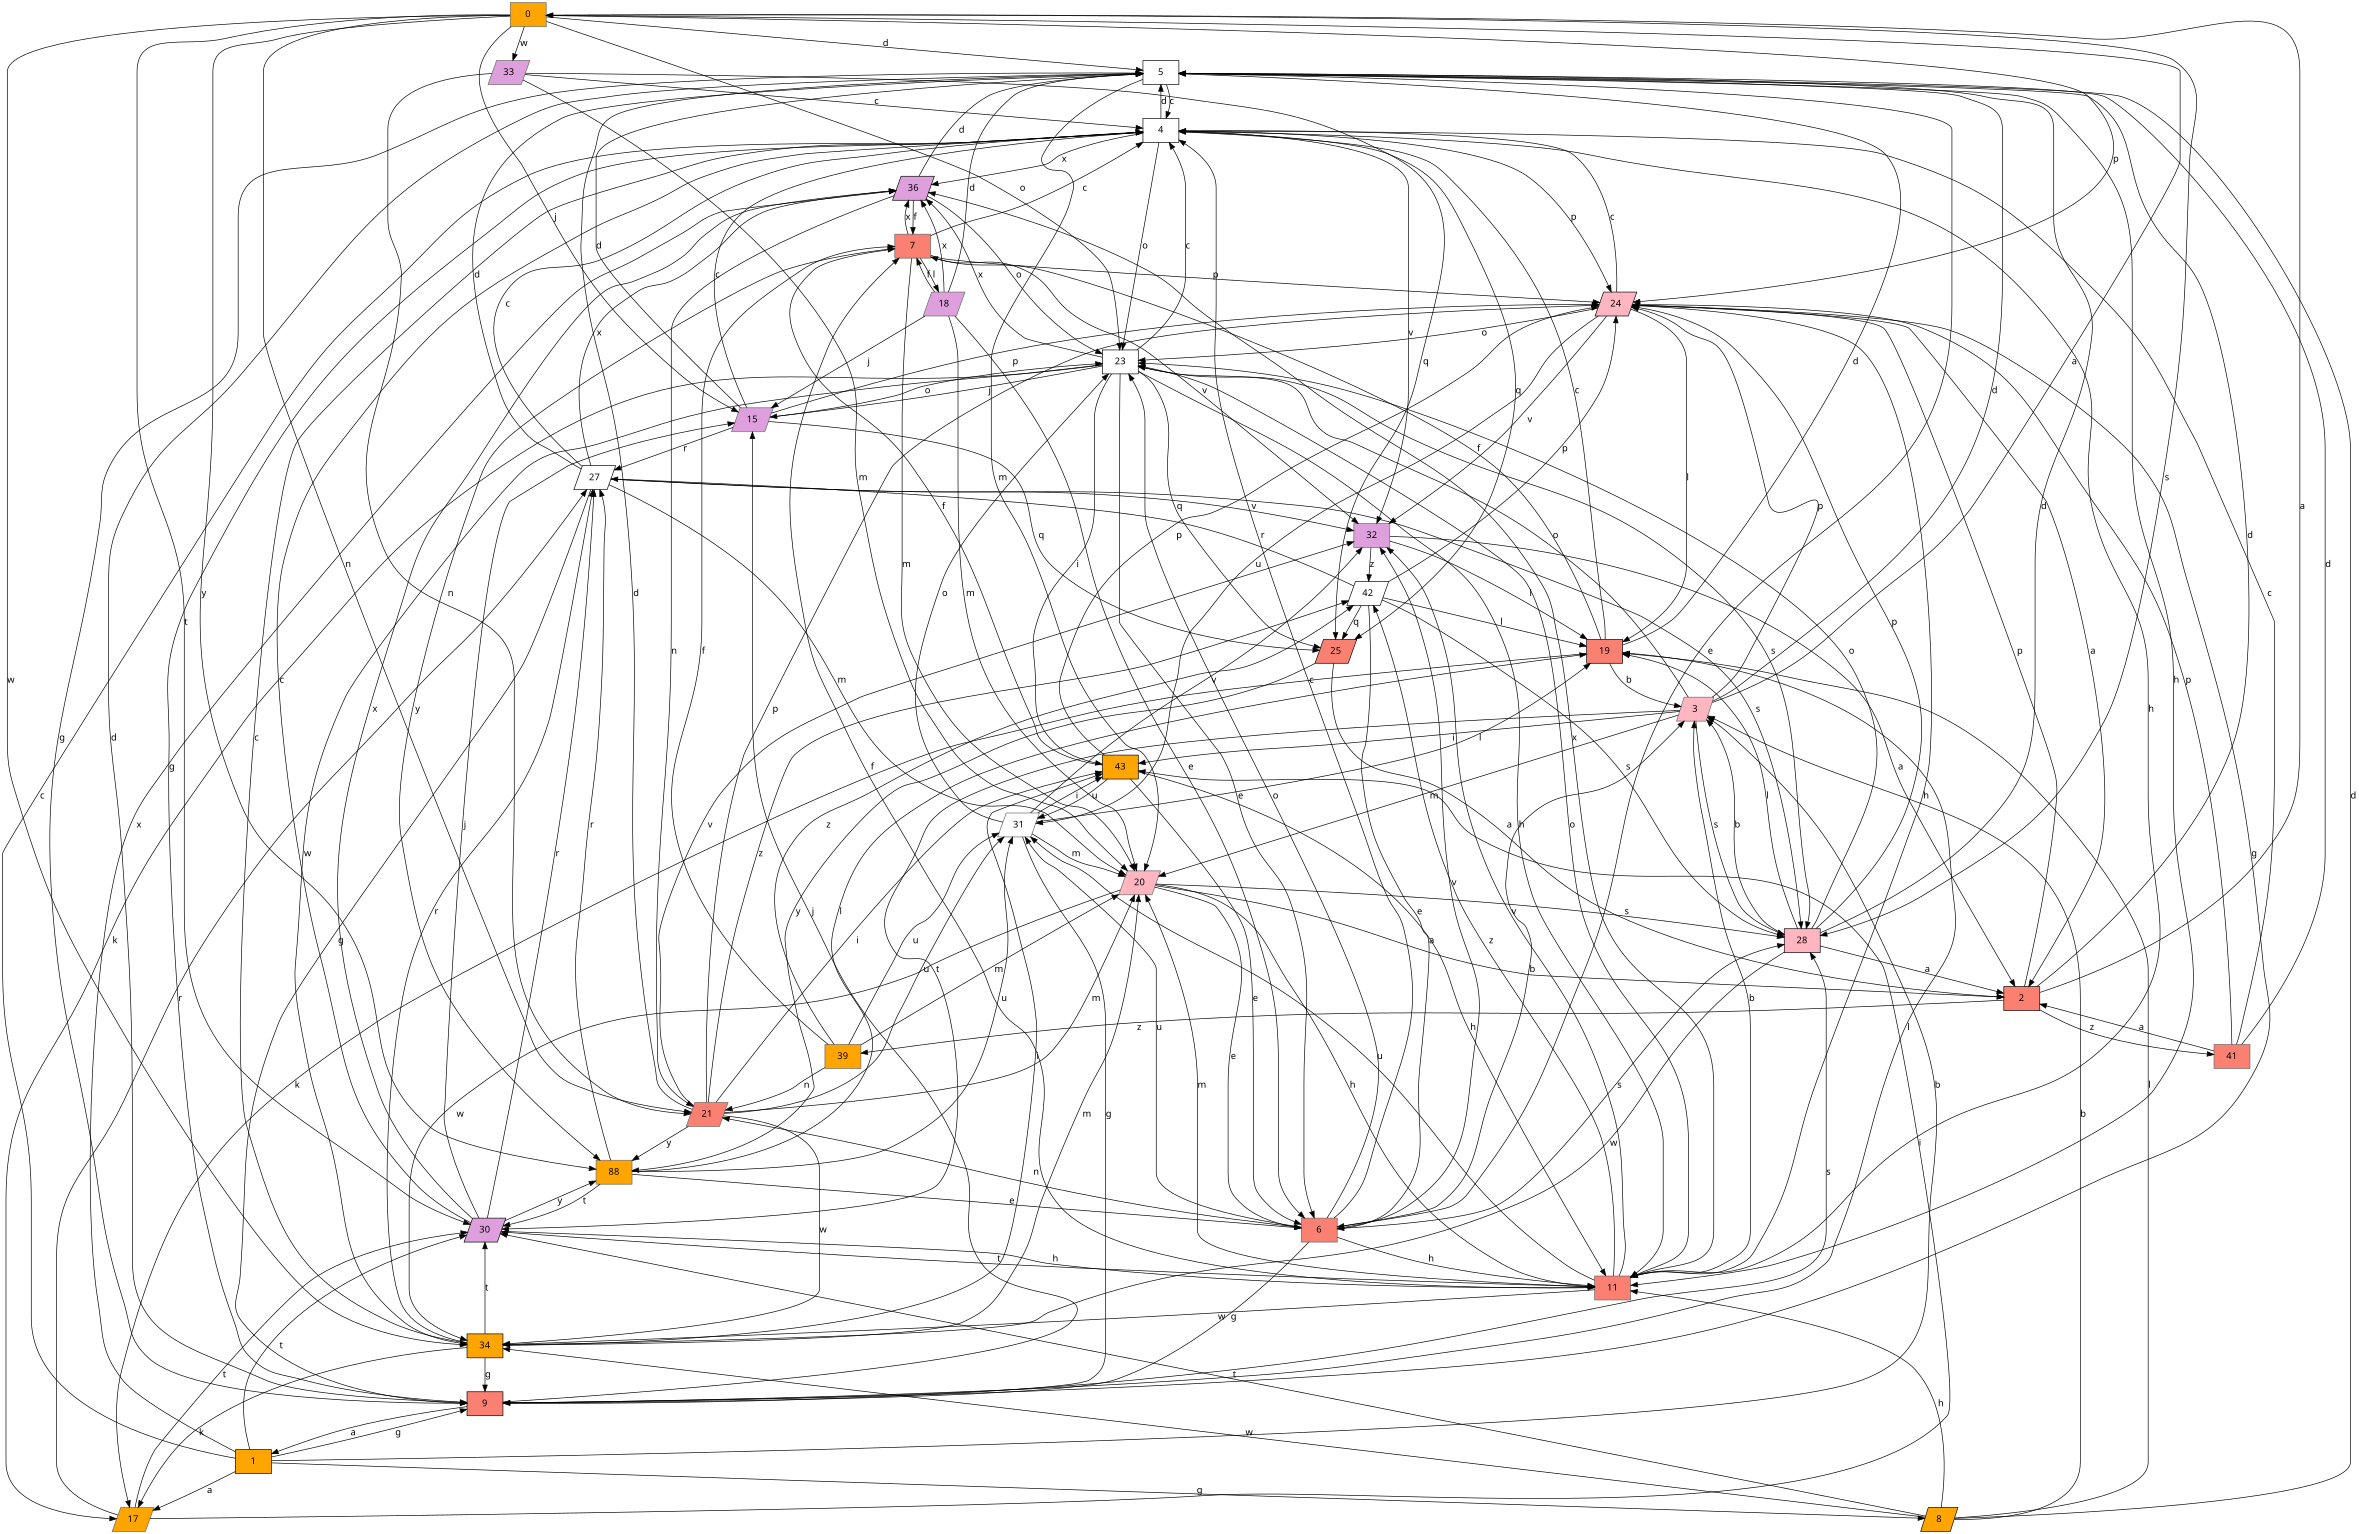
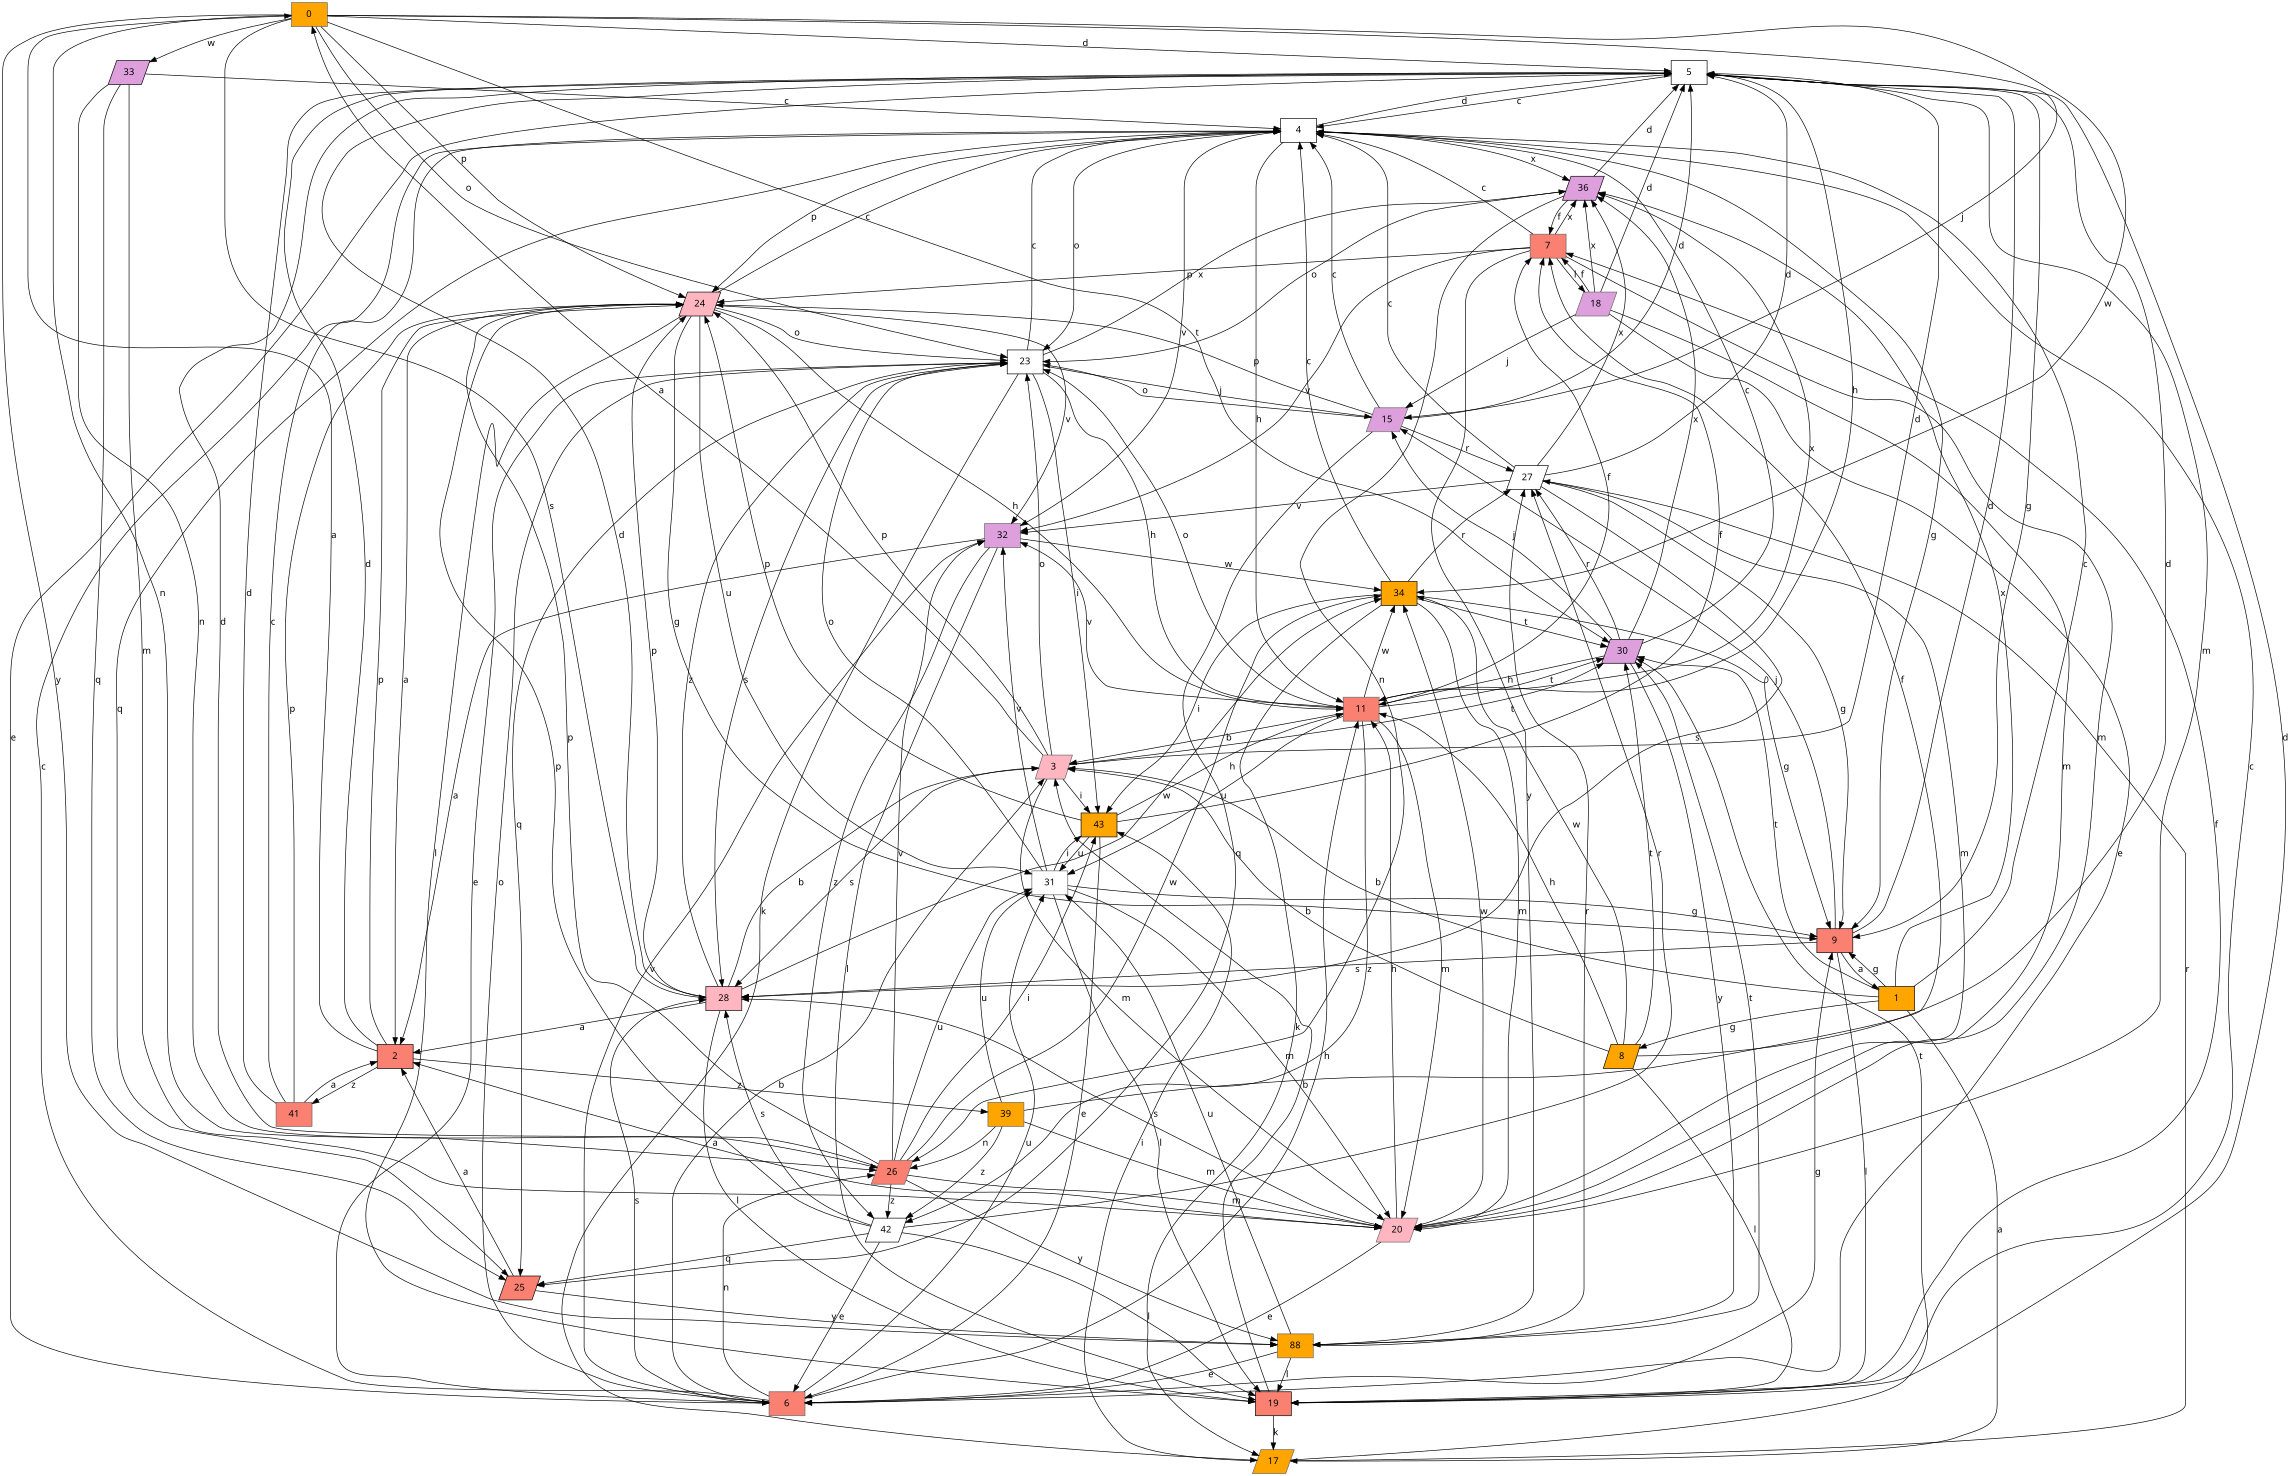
(509, 73) -> (129, 73)
(416, 598) -> (1197, 564)
(1852, 651) -> (691, 680)
(1019, 825) -> (1050, 883)
(707, 1114) -> (892, 1172)
